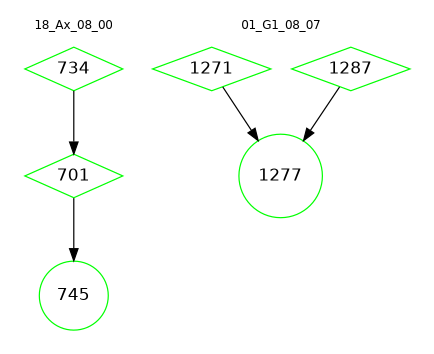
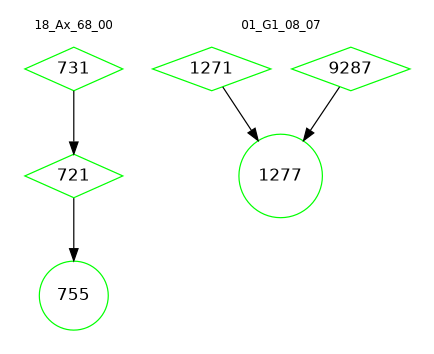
(74, 26) -> (74, 26)
(74, 69) -> (74, 69)
(351, 69) -> (351, 69)
(74, 176) -> (74, 176)
(74, 296) -> (74, 296)
